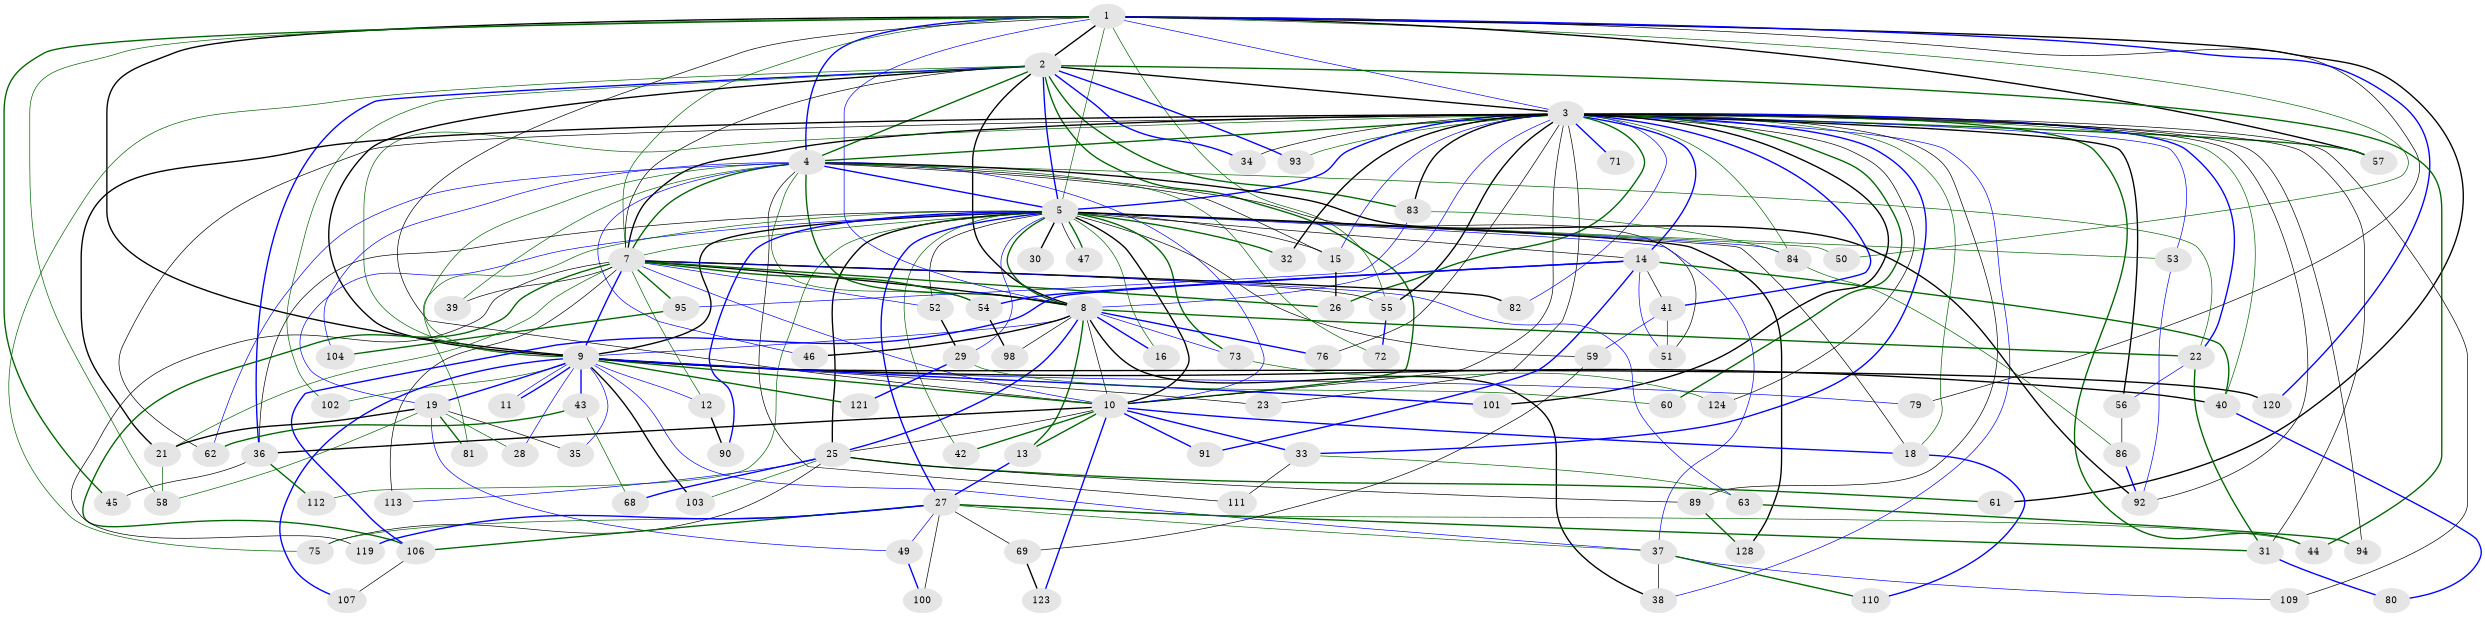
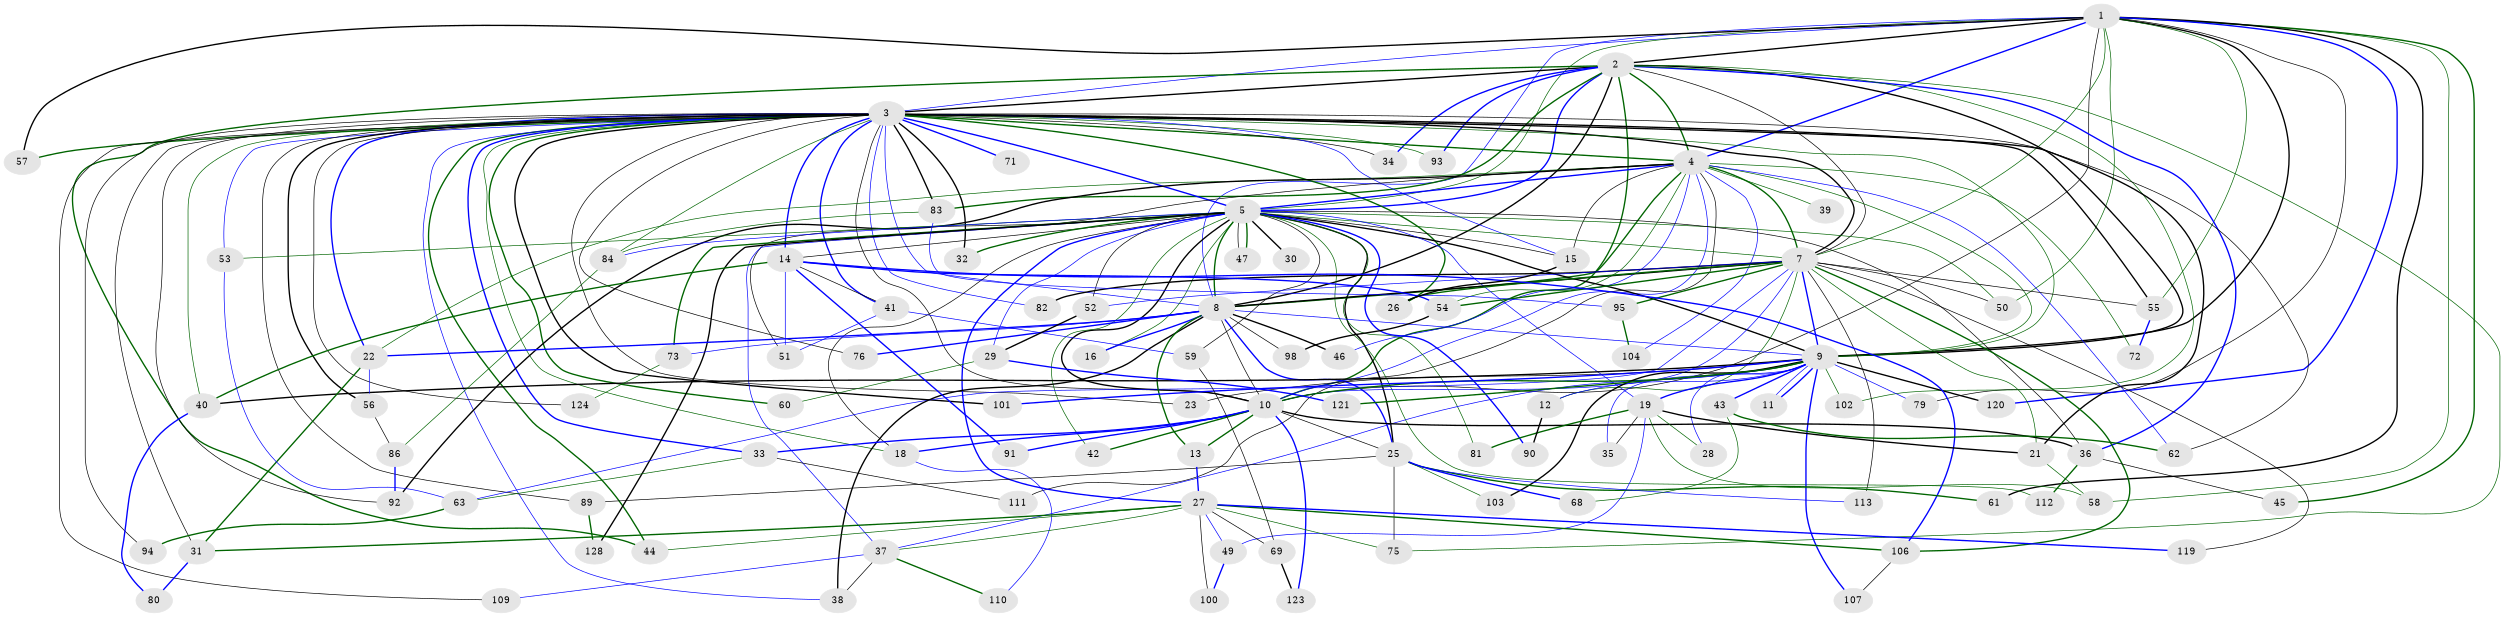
(536, 285) -> (1908, 279)
(1640, 335) -> (753, 340)
(2159, 376) -> (269, 452)
(2011, 528) -> (1020, 473)
